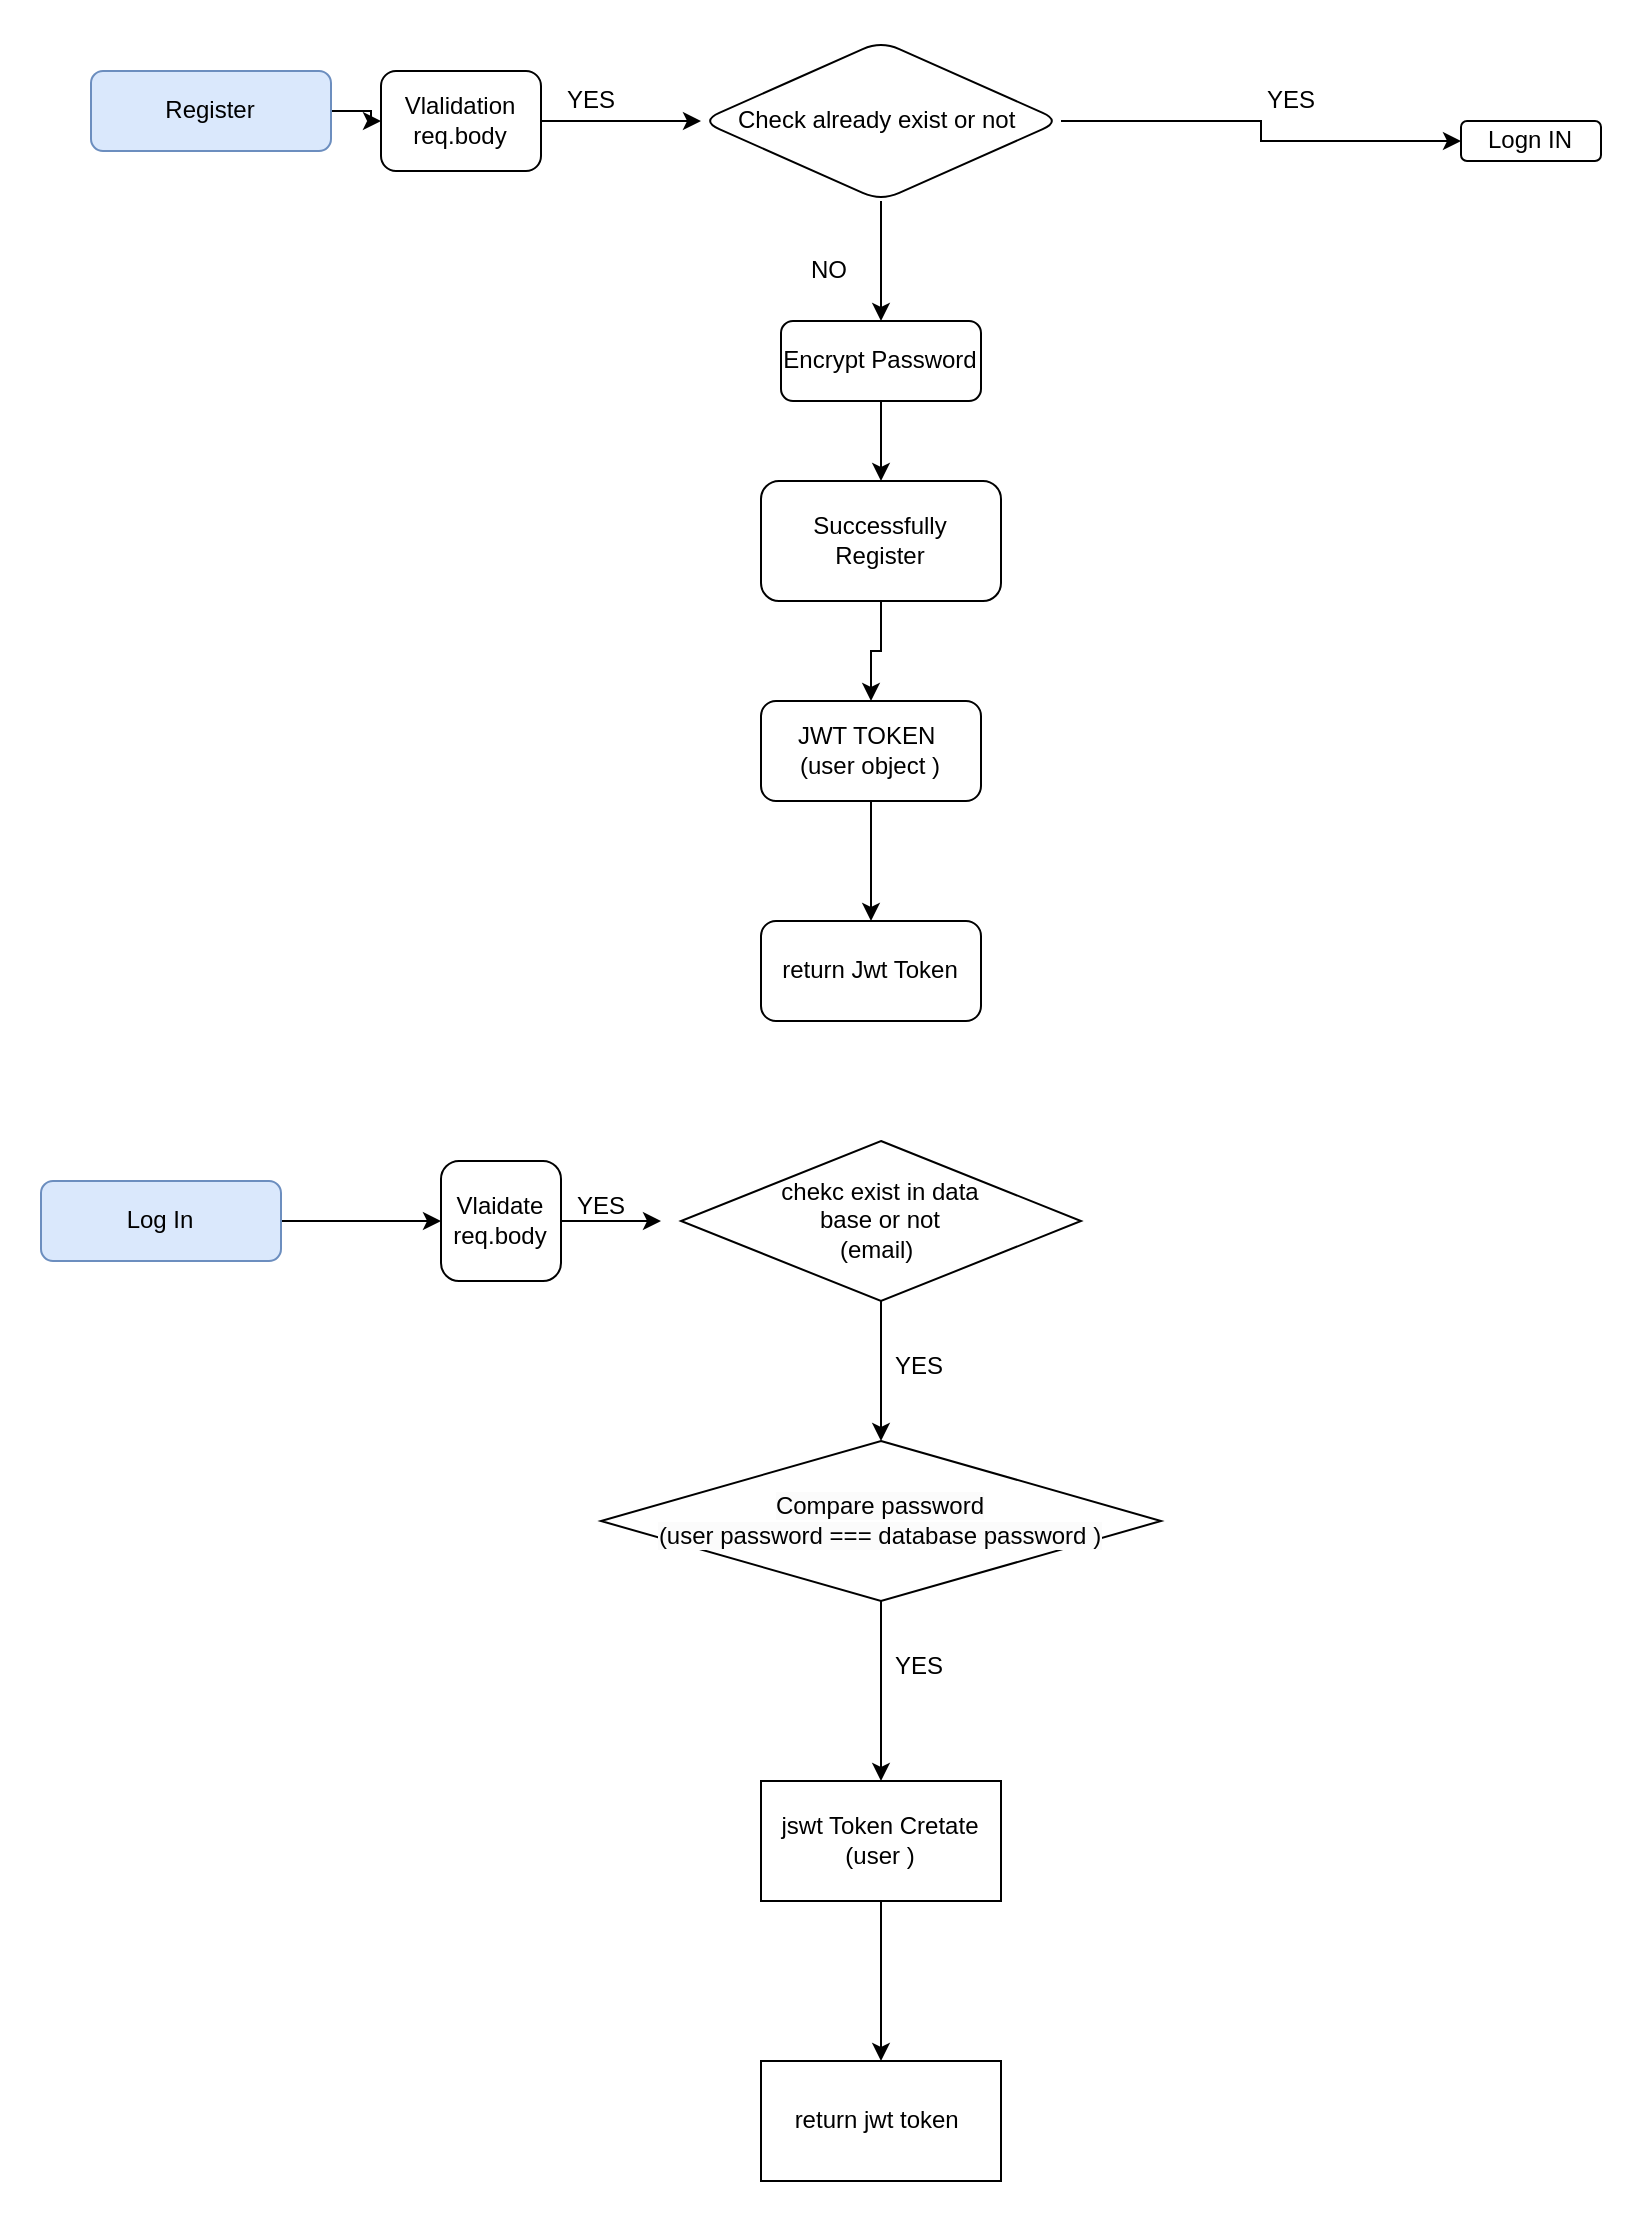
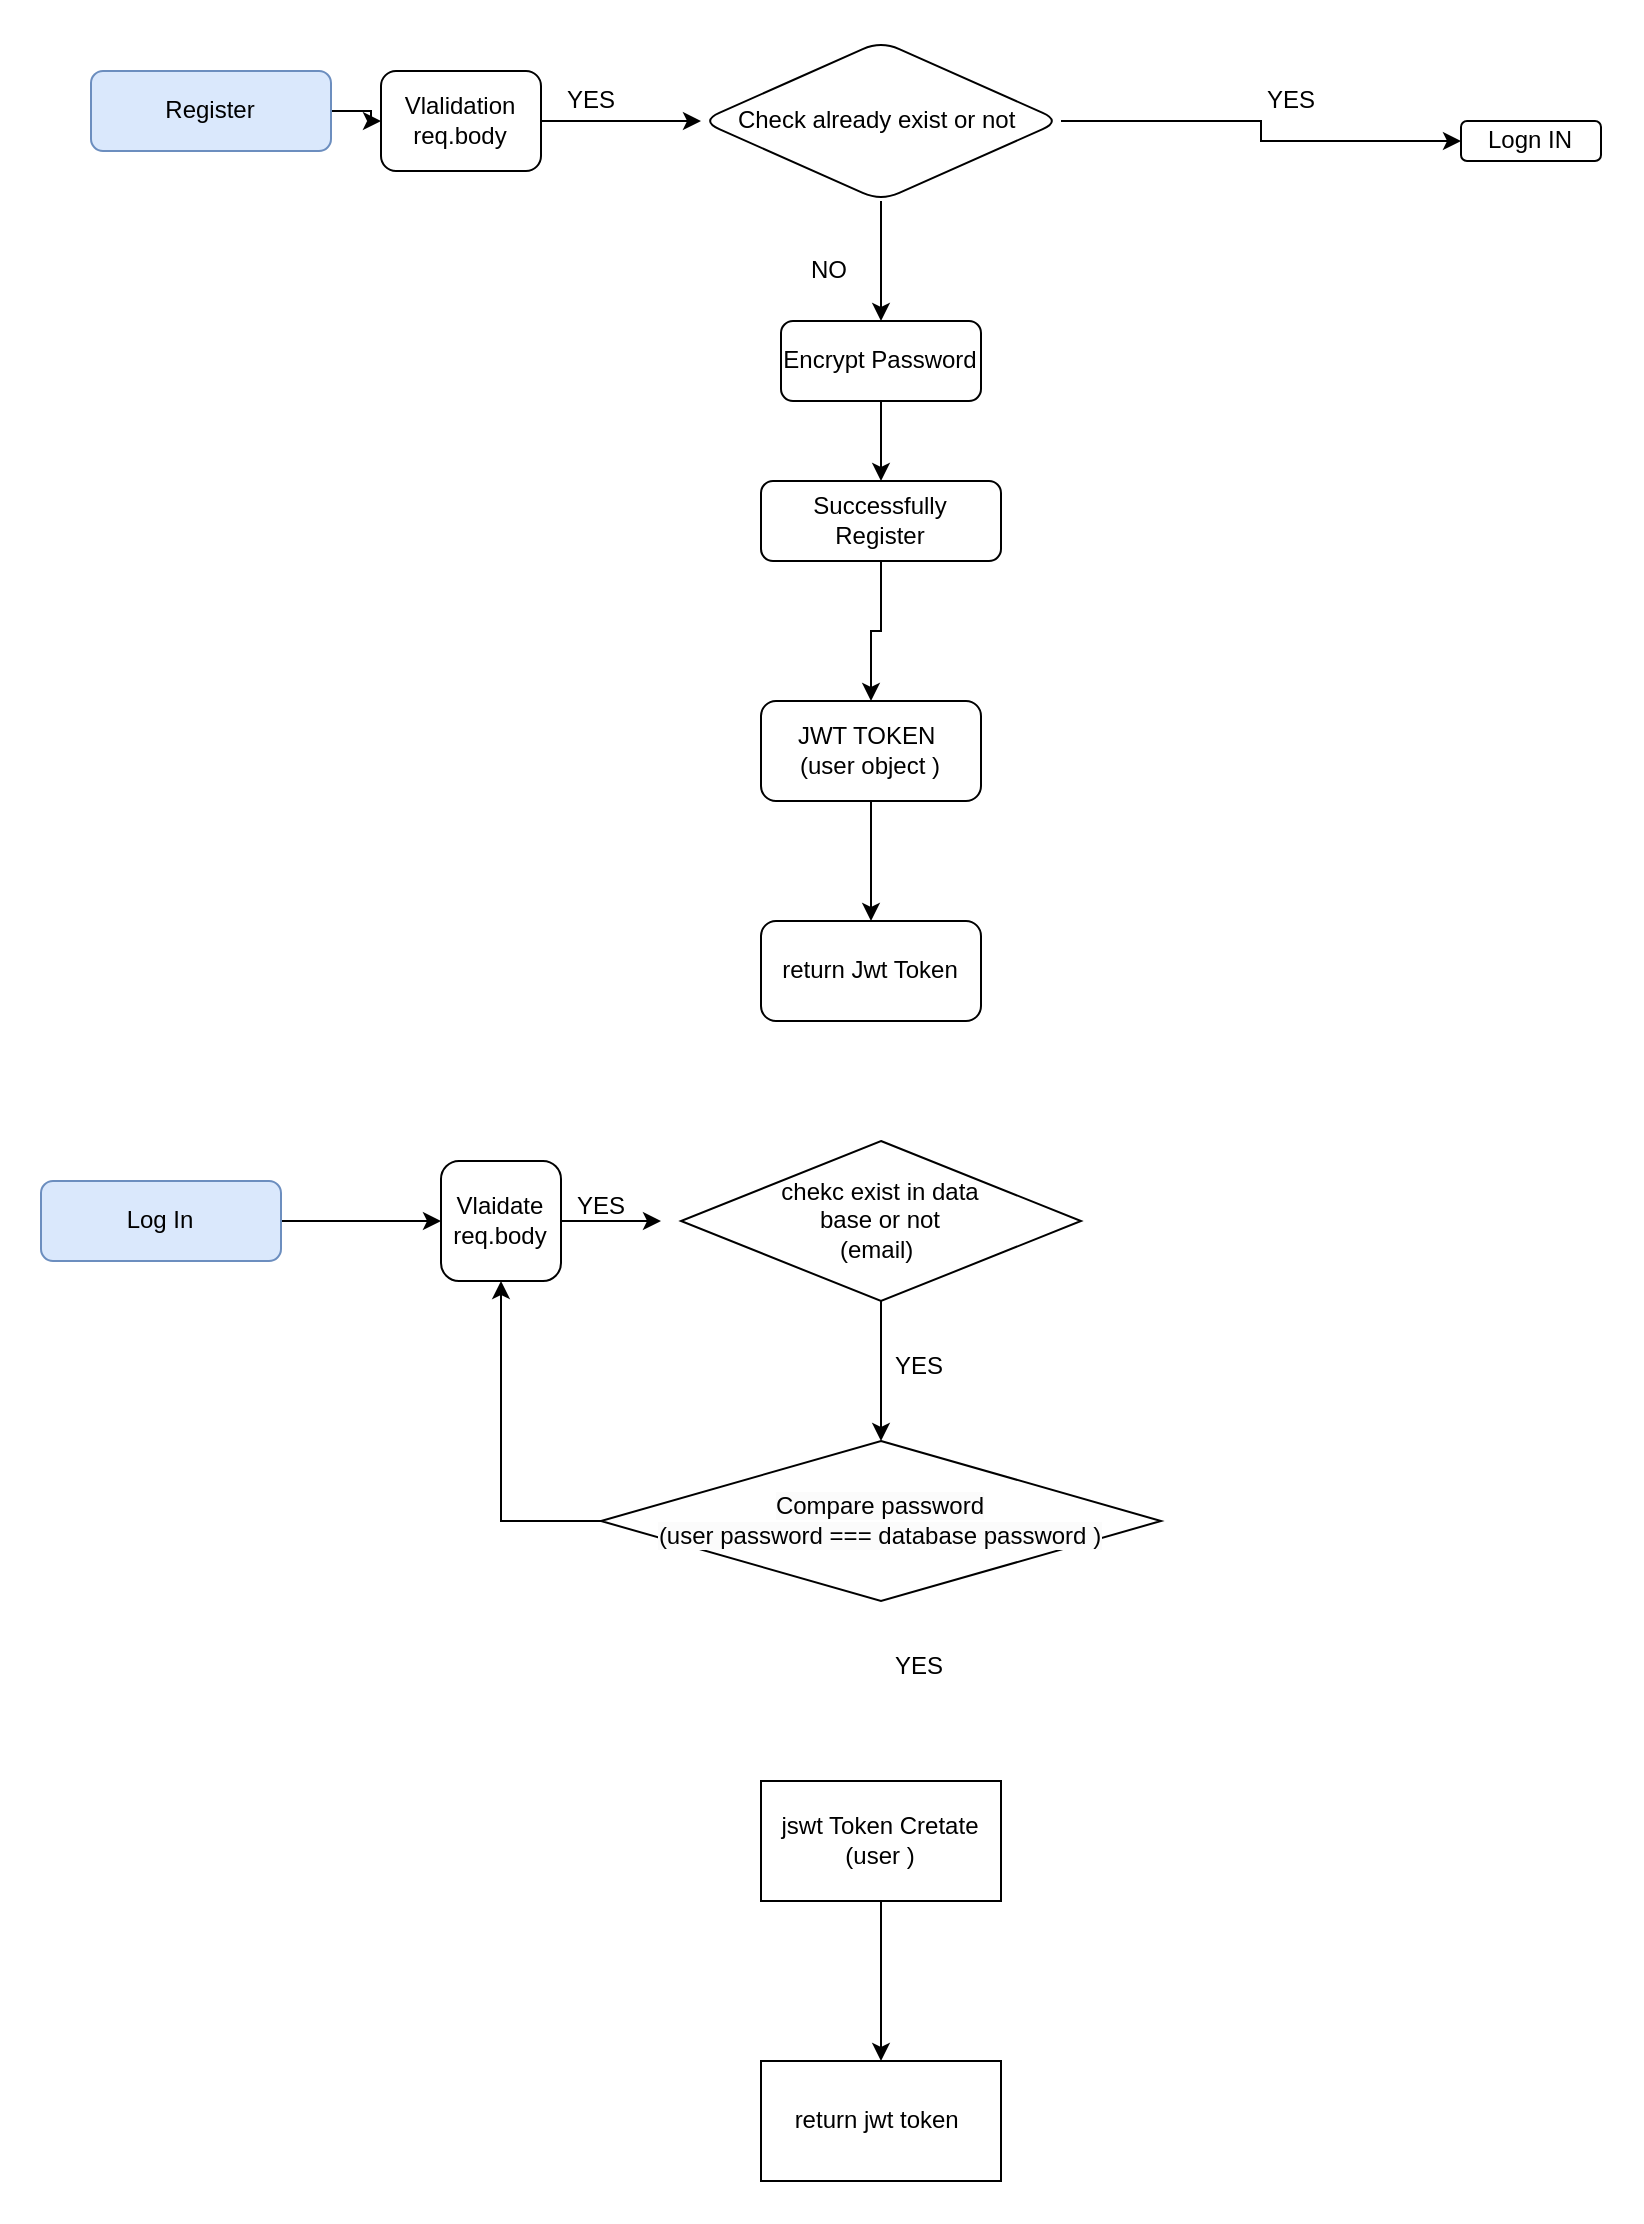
(881, 541) -> (881, 521)
(881, 1684) -> (501, 1457)
